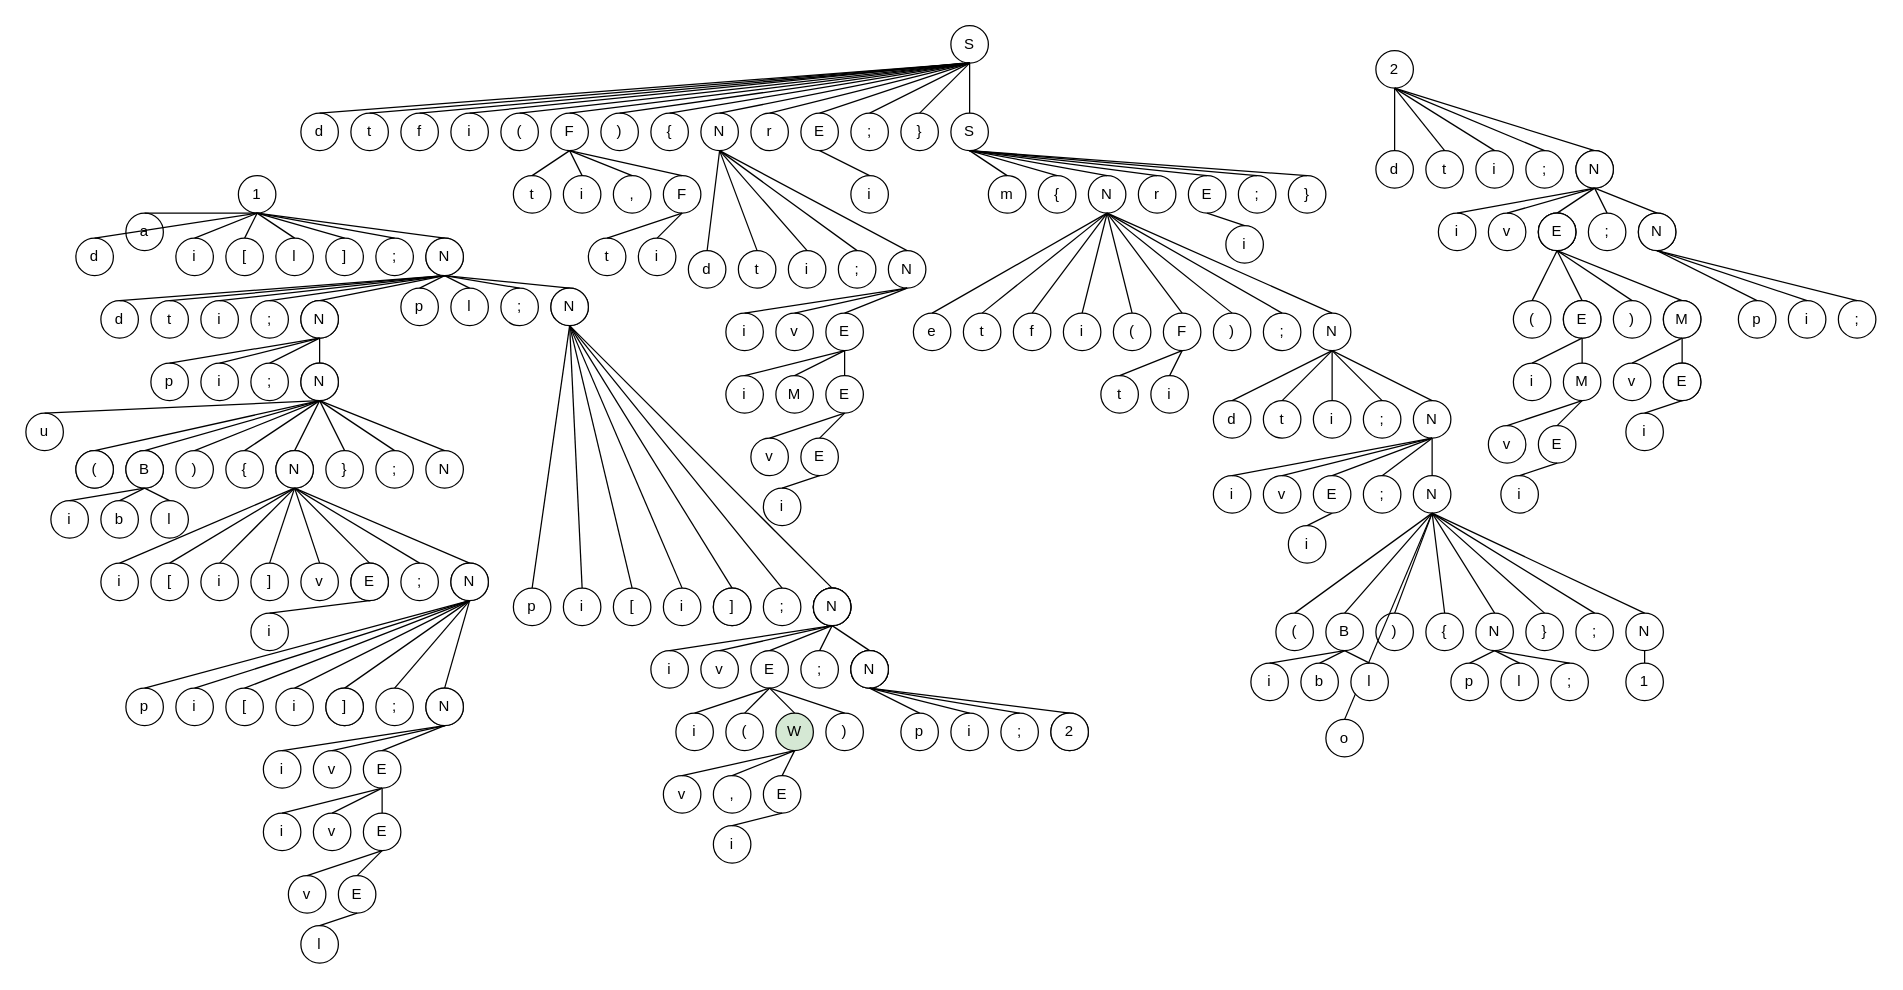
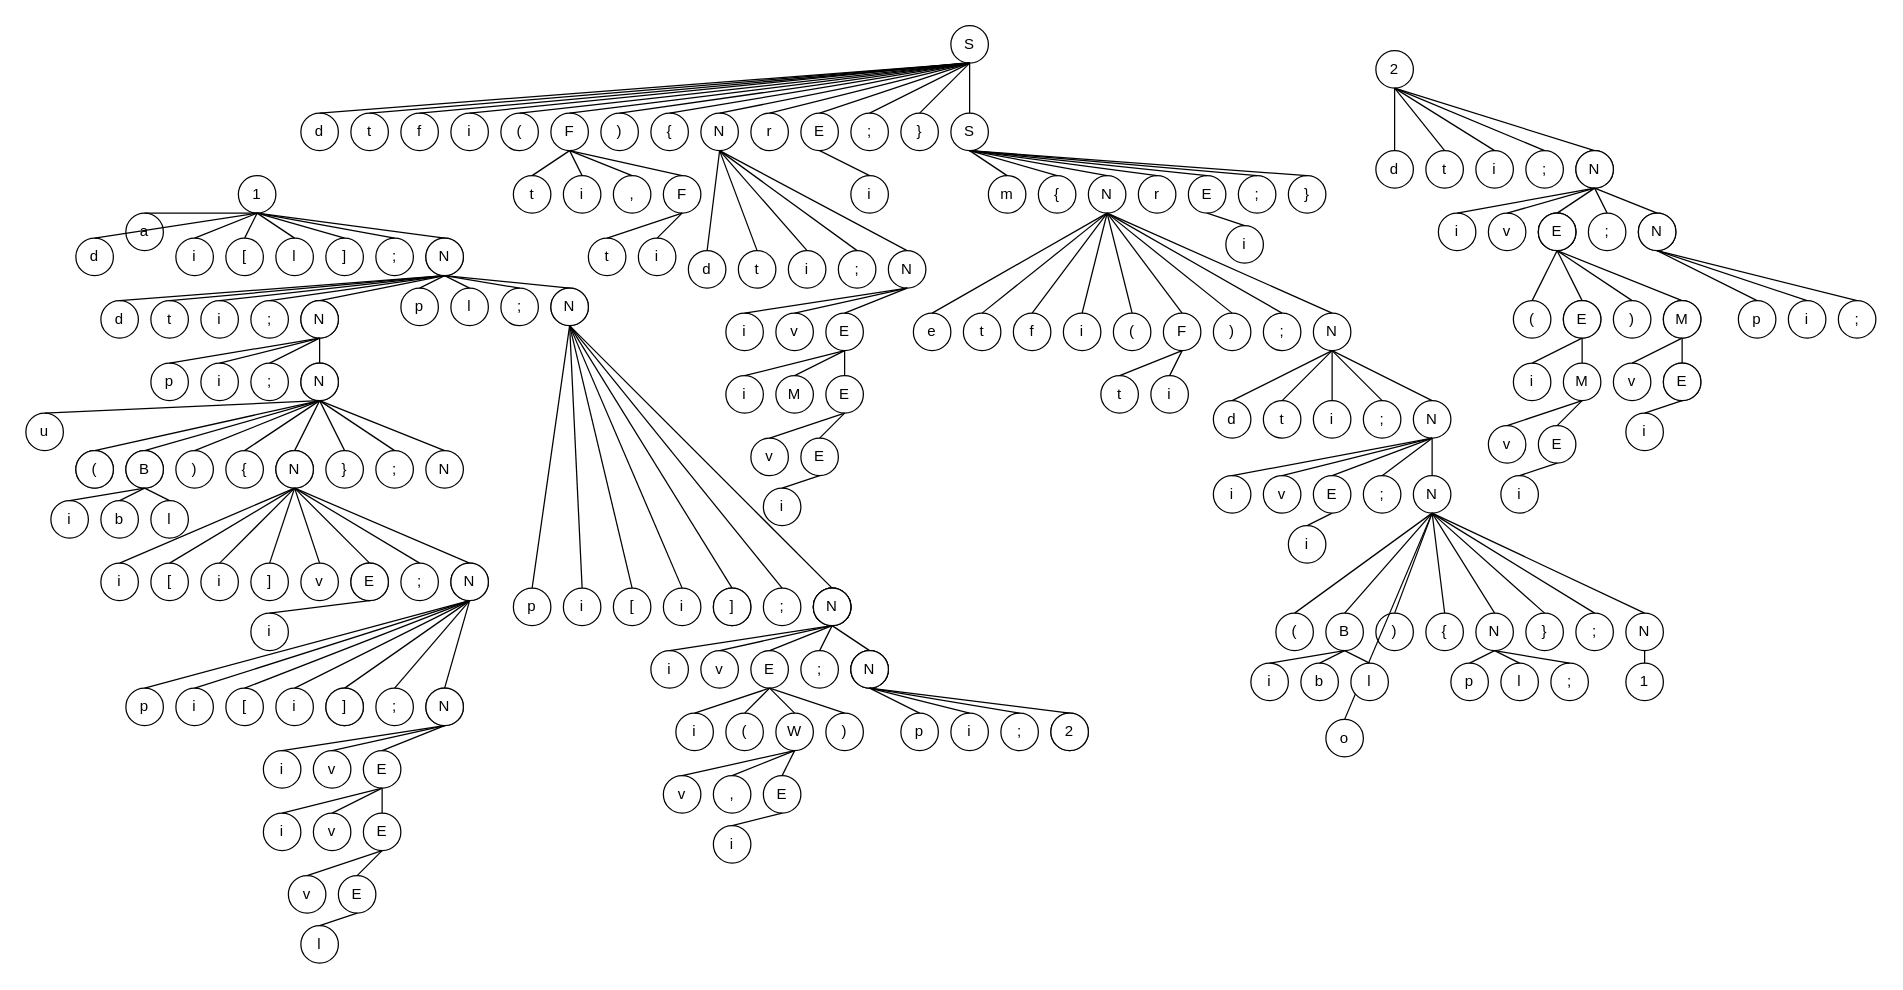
(794, 732) -> (794, 732)
